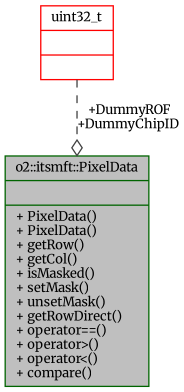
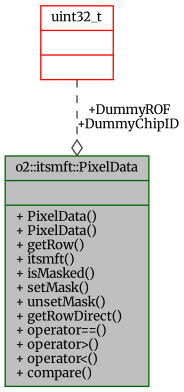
(47, 260) -> (45, 260)
